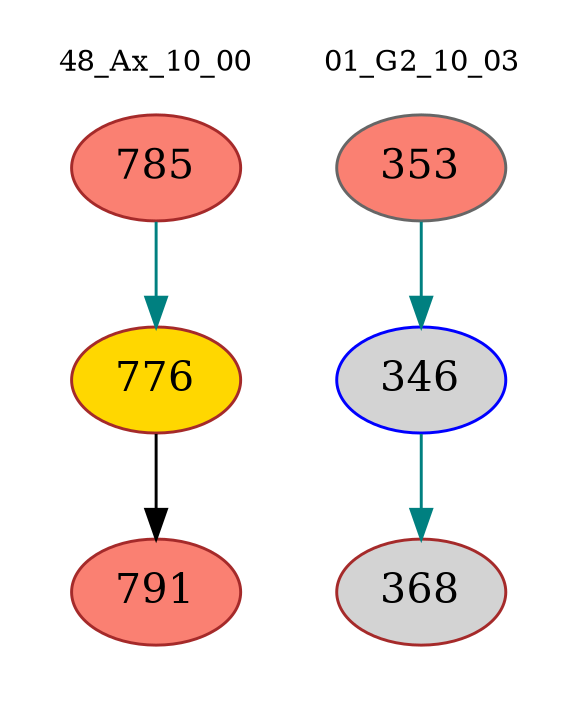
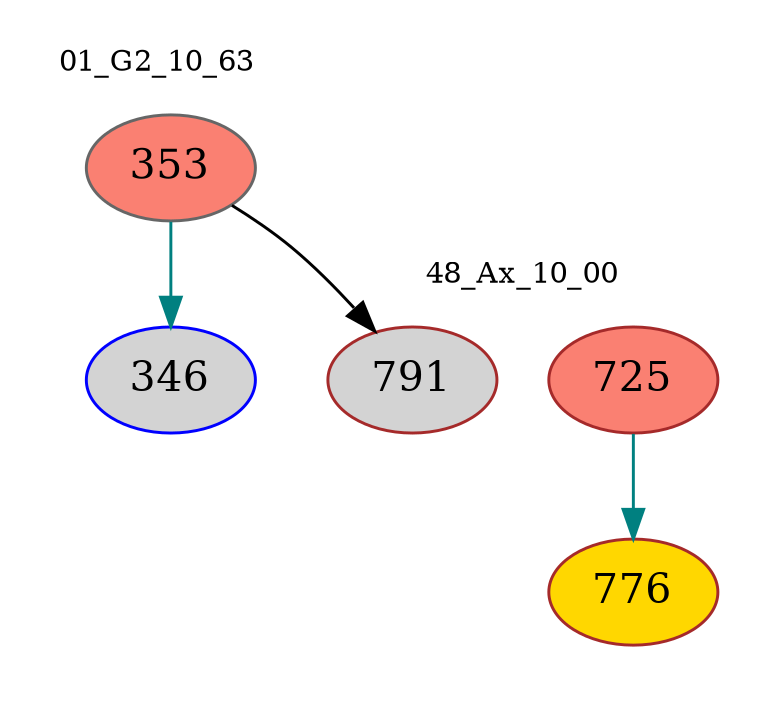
(423, 63) -> (158, 63)
(156, 168) -> (633, 380)
(156, 472) -> (323, 276)
(156, 592) -> (412, 380)
(421, 592) -> none
